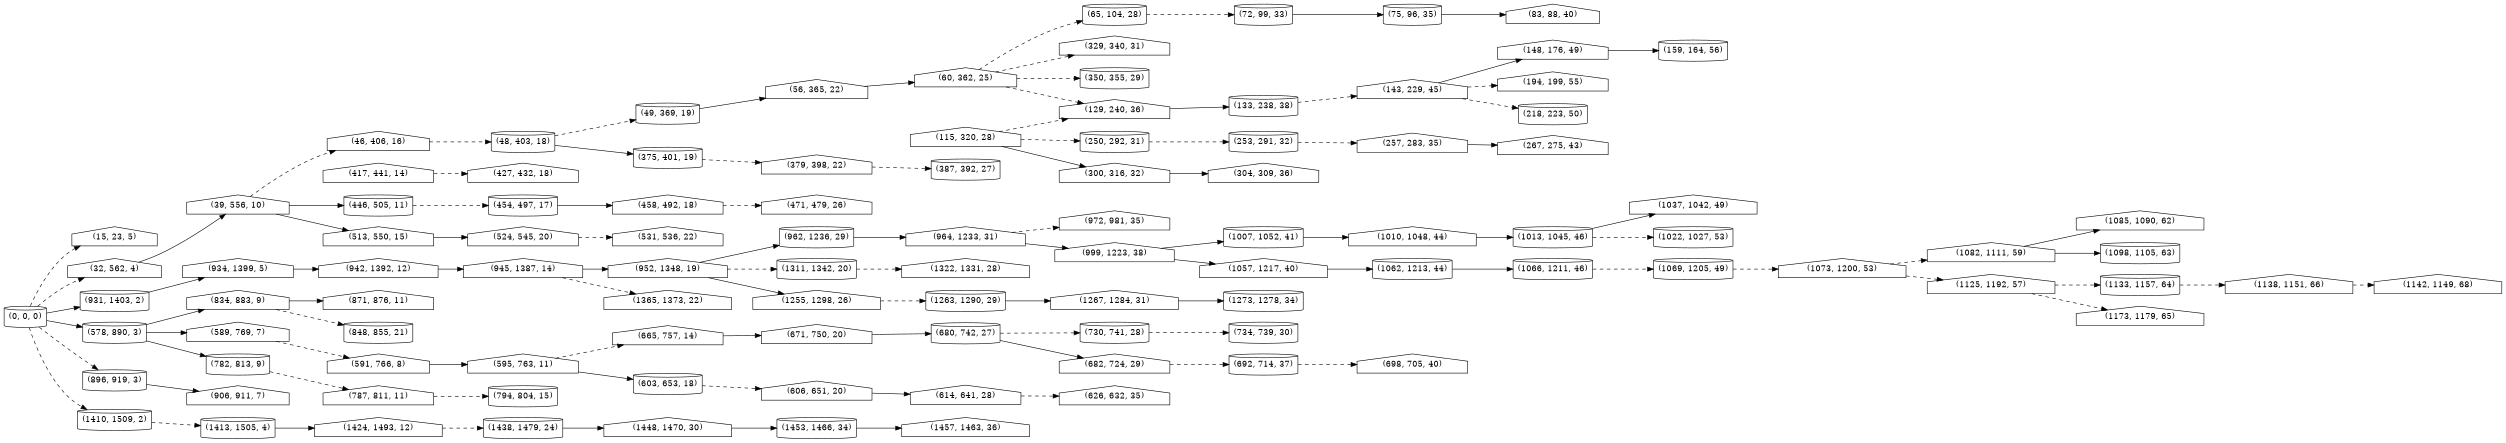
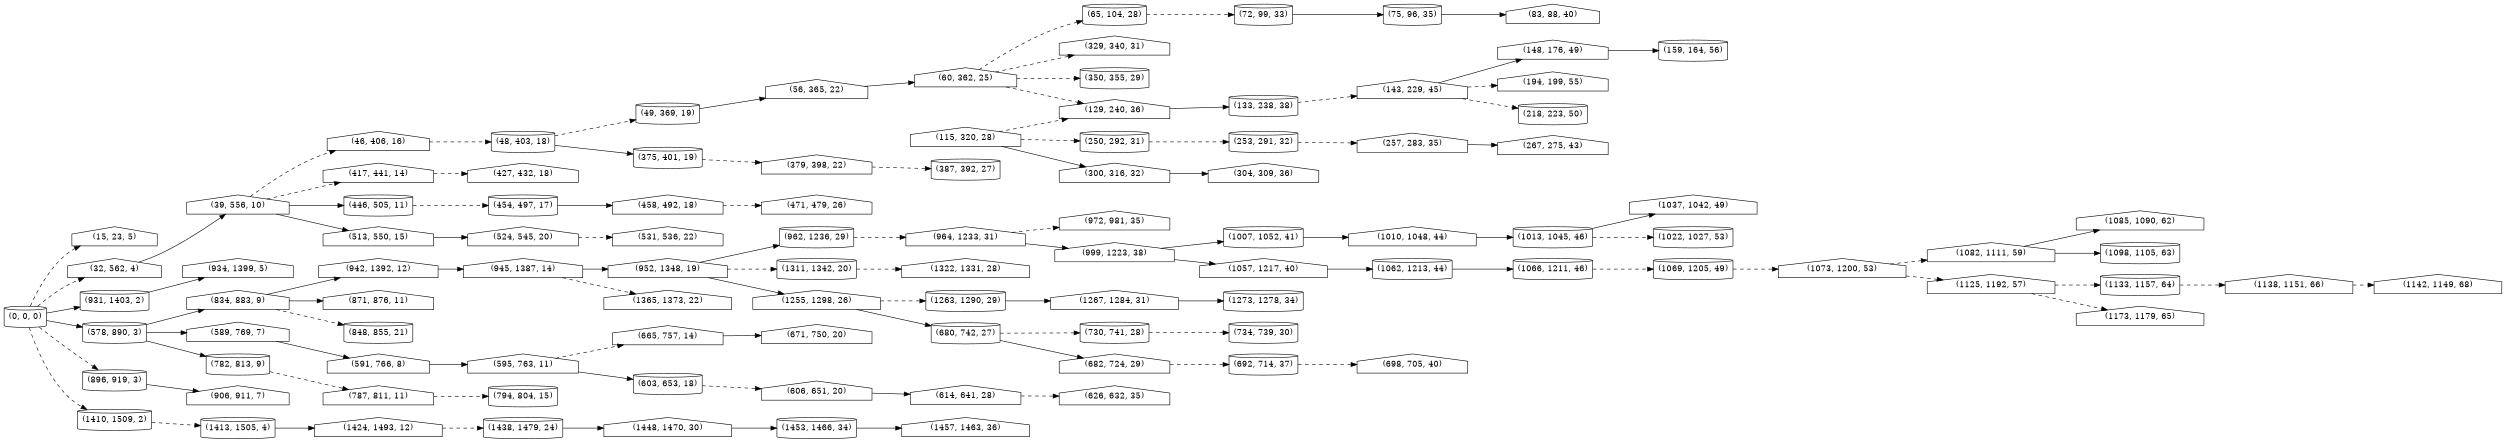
none -> (301, 191)
(877, 237) -> (877, 237)
(303, 269) -> (301, 287)
(899, 334) -> (891, 317)
(310, 349) -> (310, 349)
